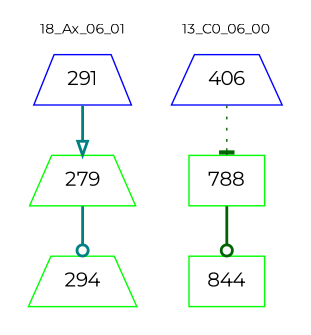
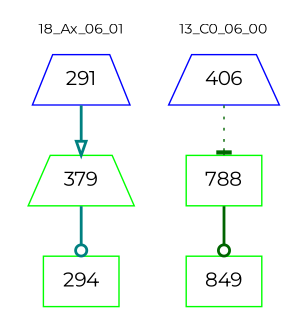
(83, 181) -> (81, 181)
(83, 281) -> (81, 281)
(227, 281) -> (224, 281)
